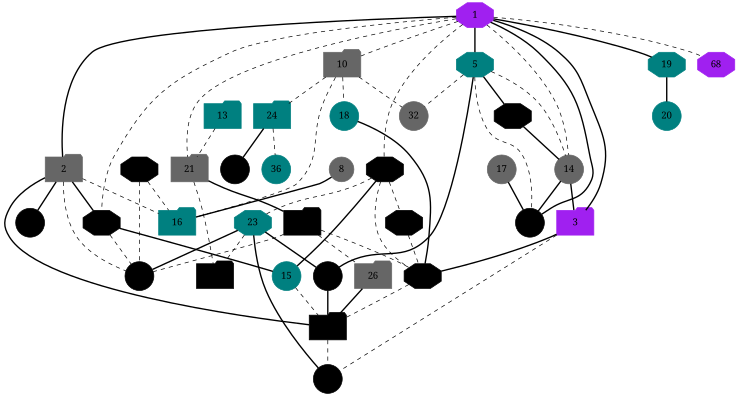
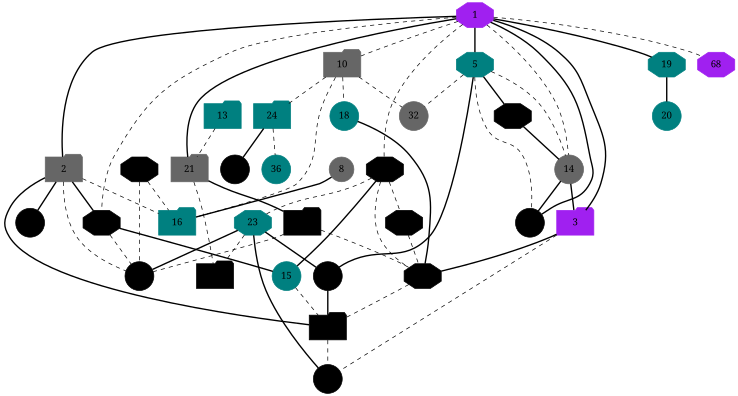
(294, 55) -> (294, 55)
(502, 169) -> none
(373, 276) -> none
